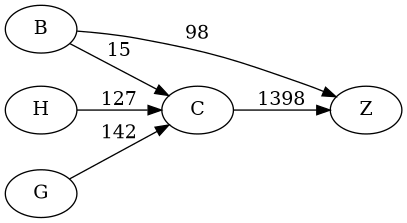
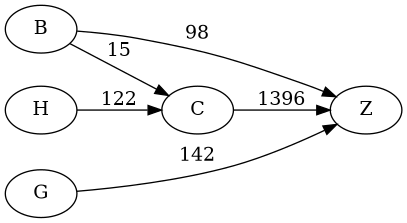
(119, 100) -> (119, 100)
(282, 100) -> (282, 100)
(113, 155) -> (204, 173)
